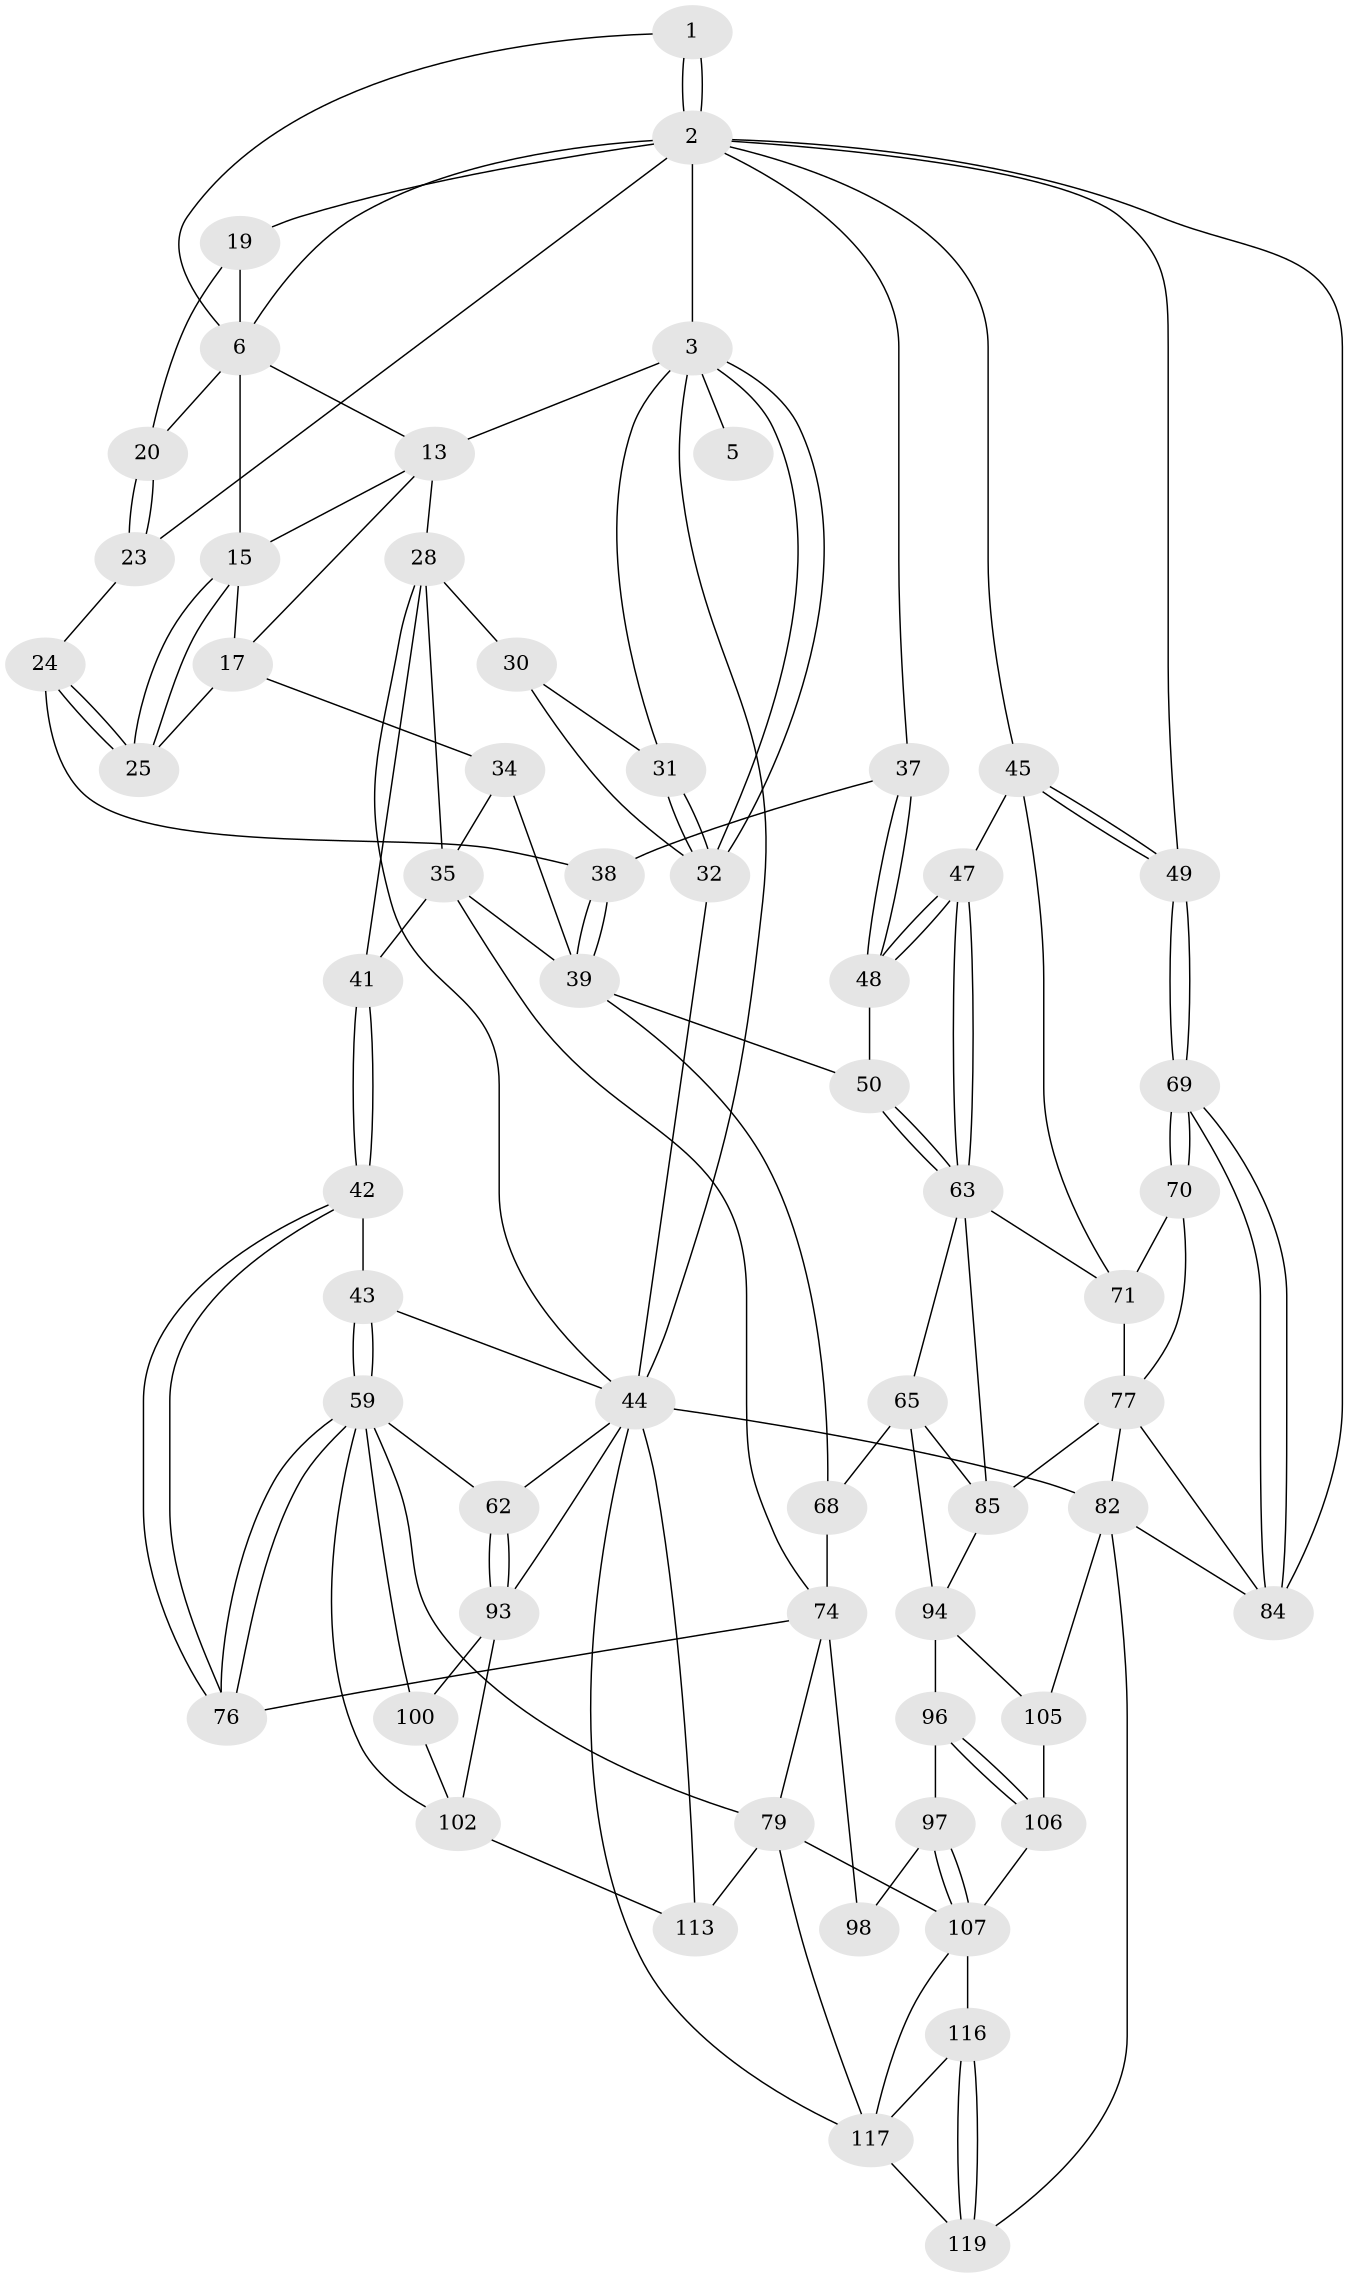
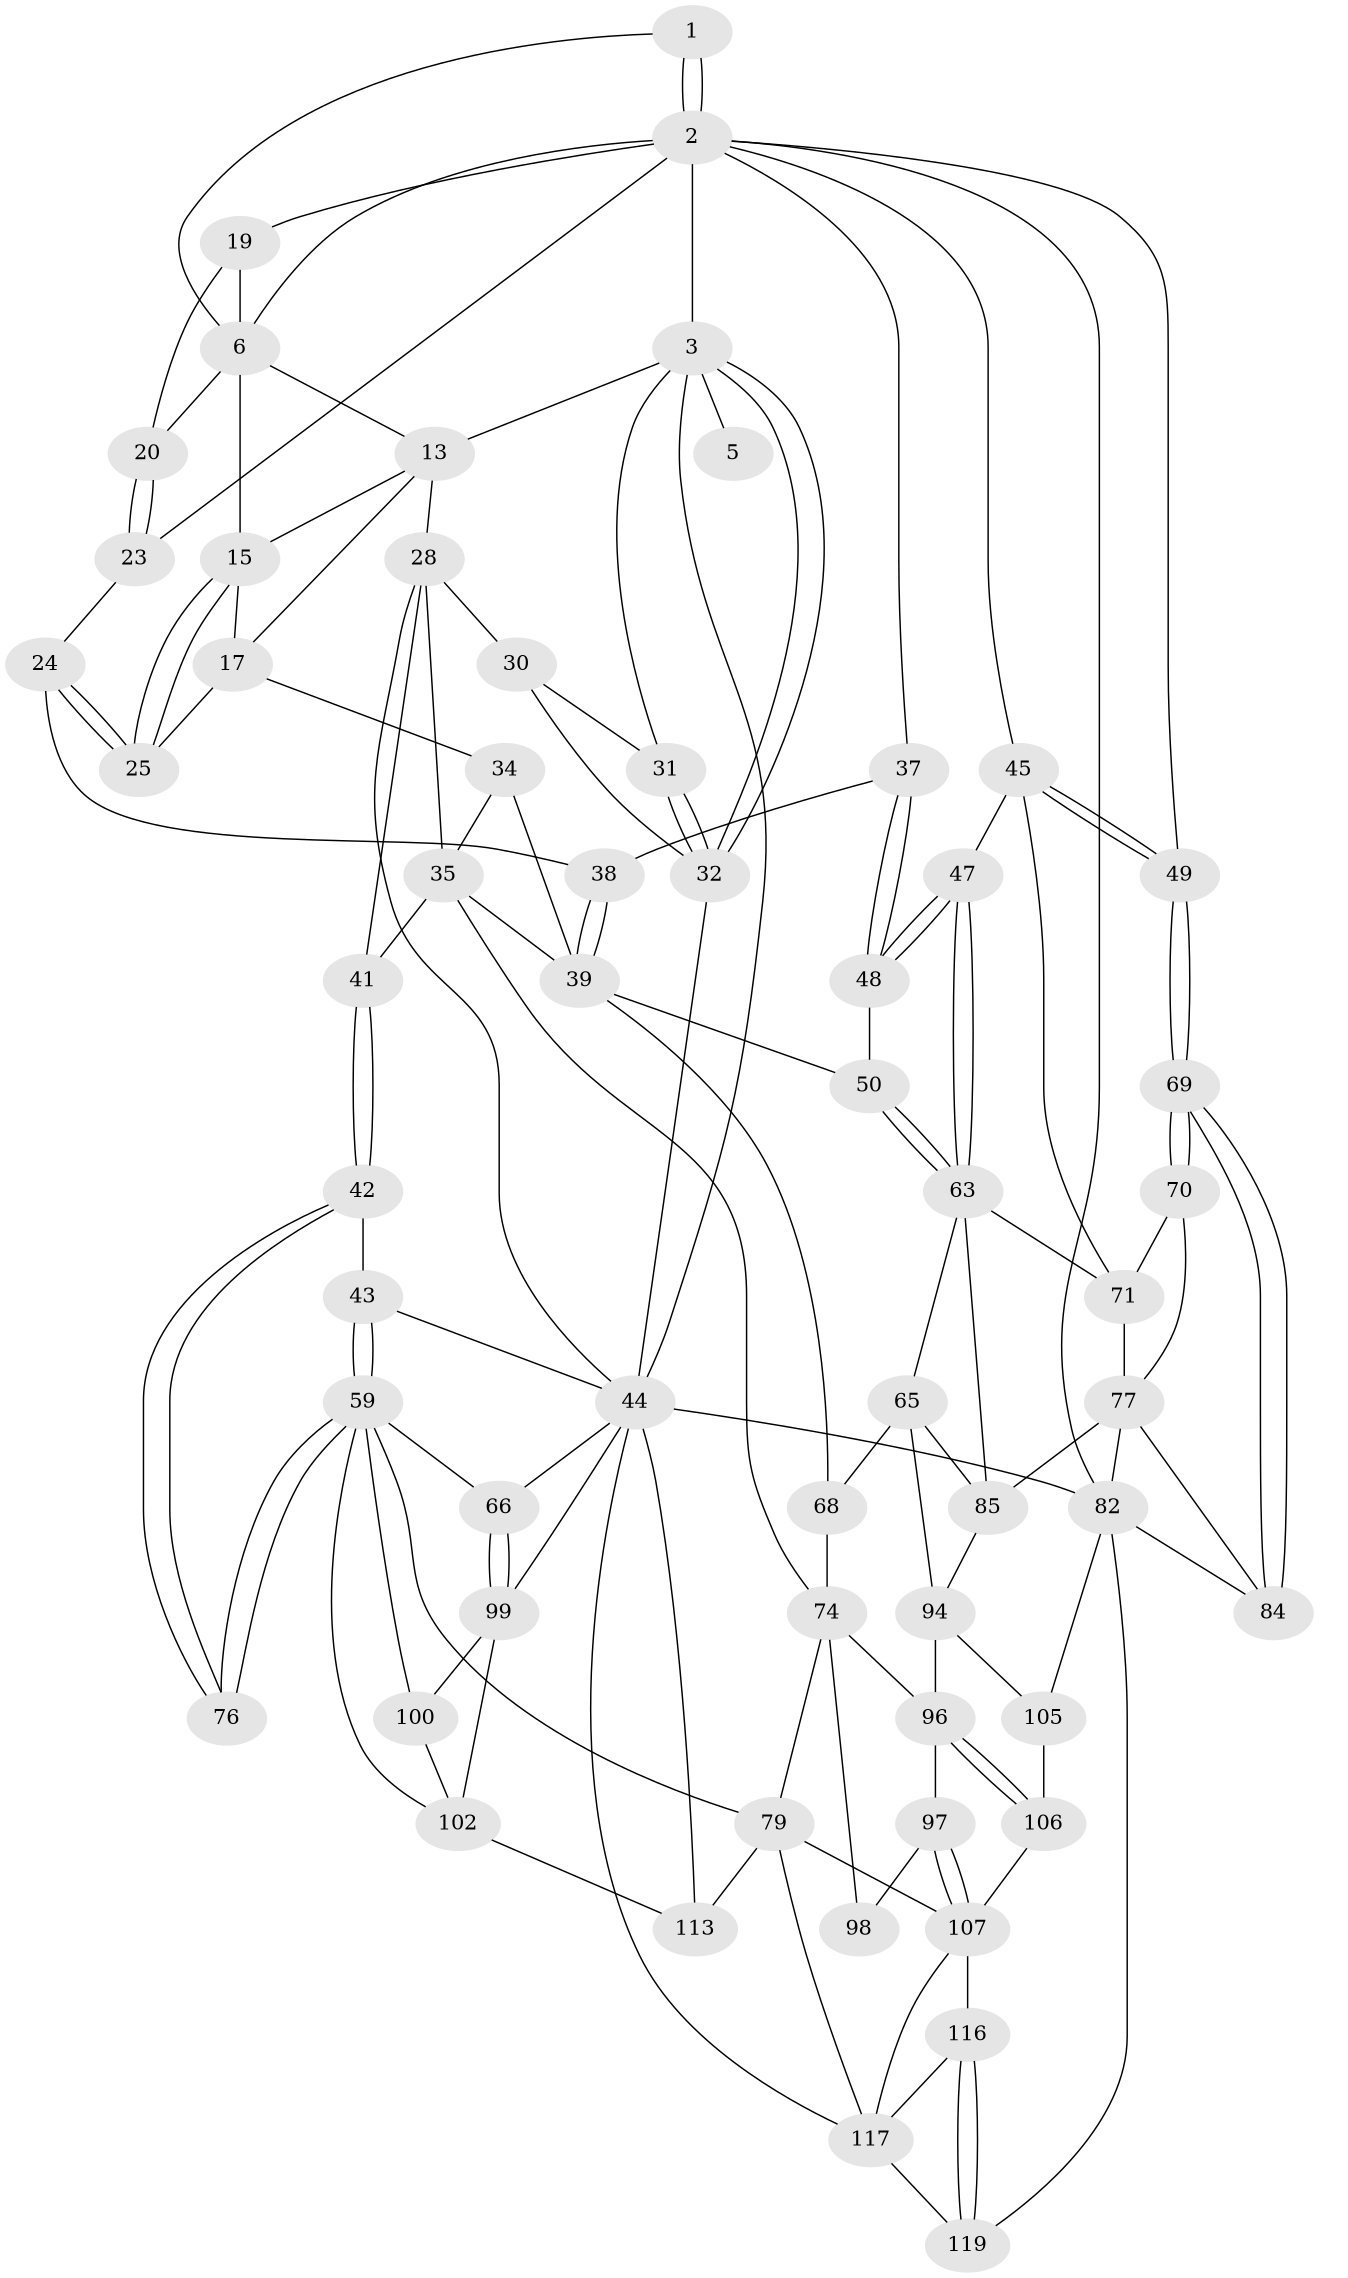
(1342, 632) -> (1099, 690)
(499, 1508) -> (499, 1508)
(499, 1613) -> (499, 1613)
(527, 1664) -> (881, 1666)
